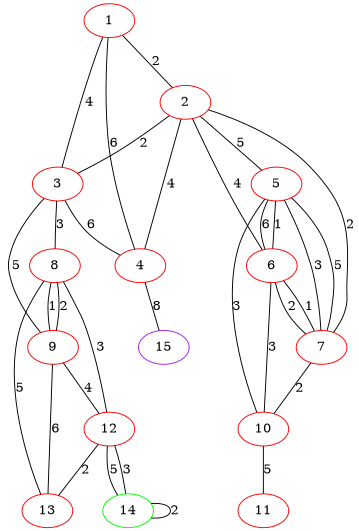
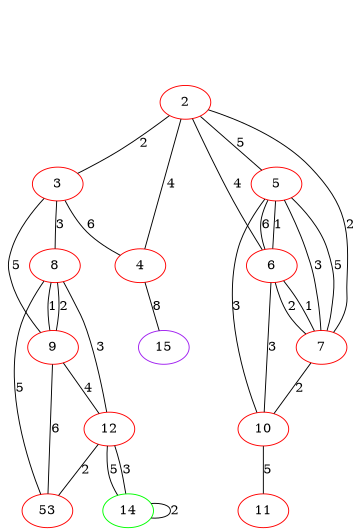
(109, 21) -> none
(47, 511) -> (47, 511)
